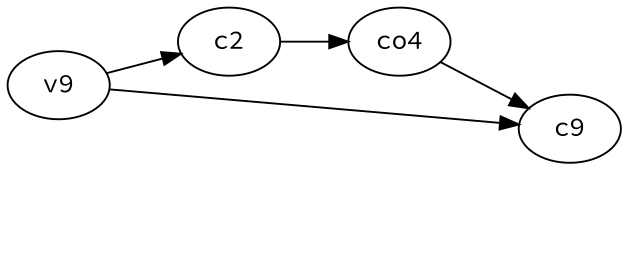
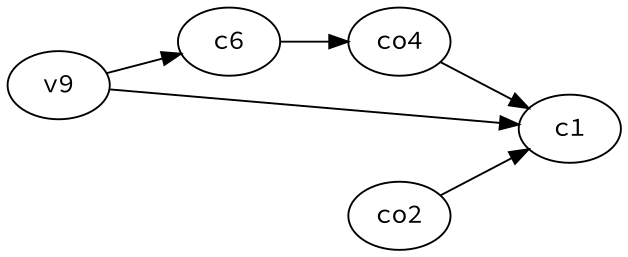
(229, 42) -> (229, 42)
(570, 129) -> (570, 129)
none -> (399, 216)
